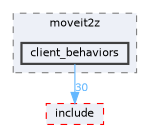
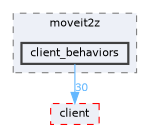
(75, 114) -> (75, 114)
